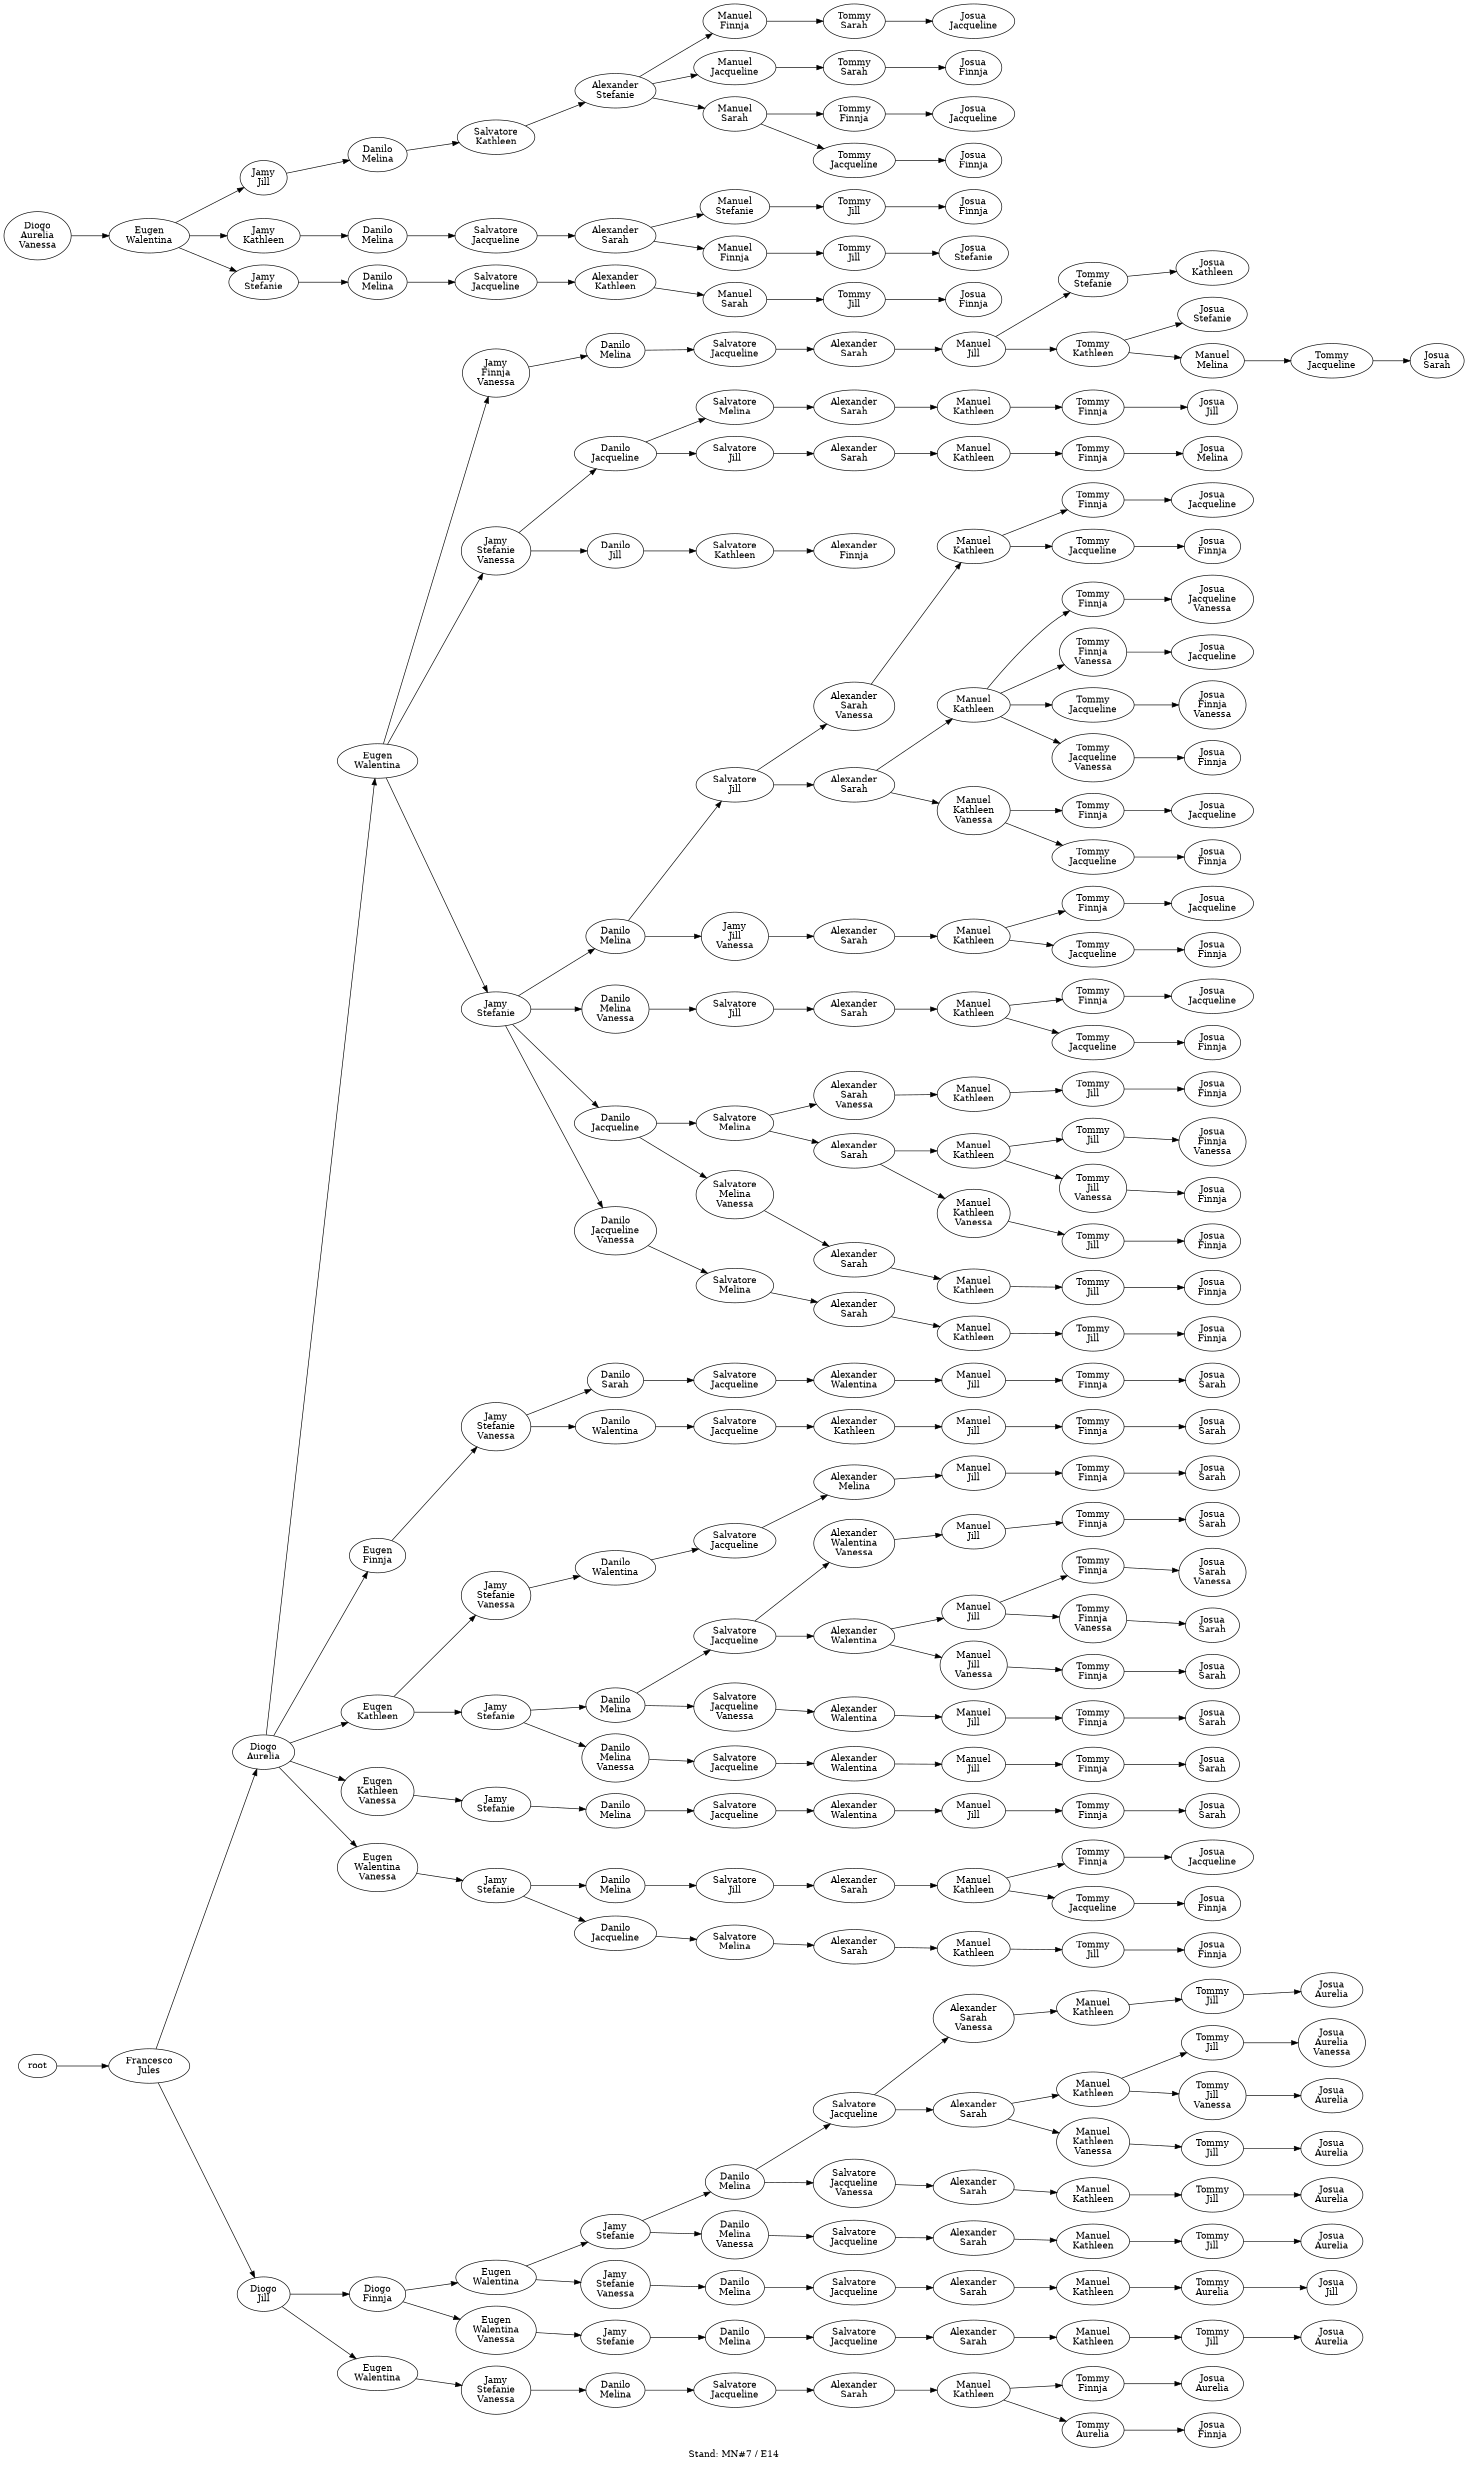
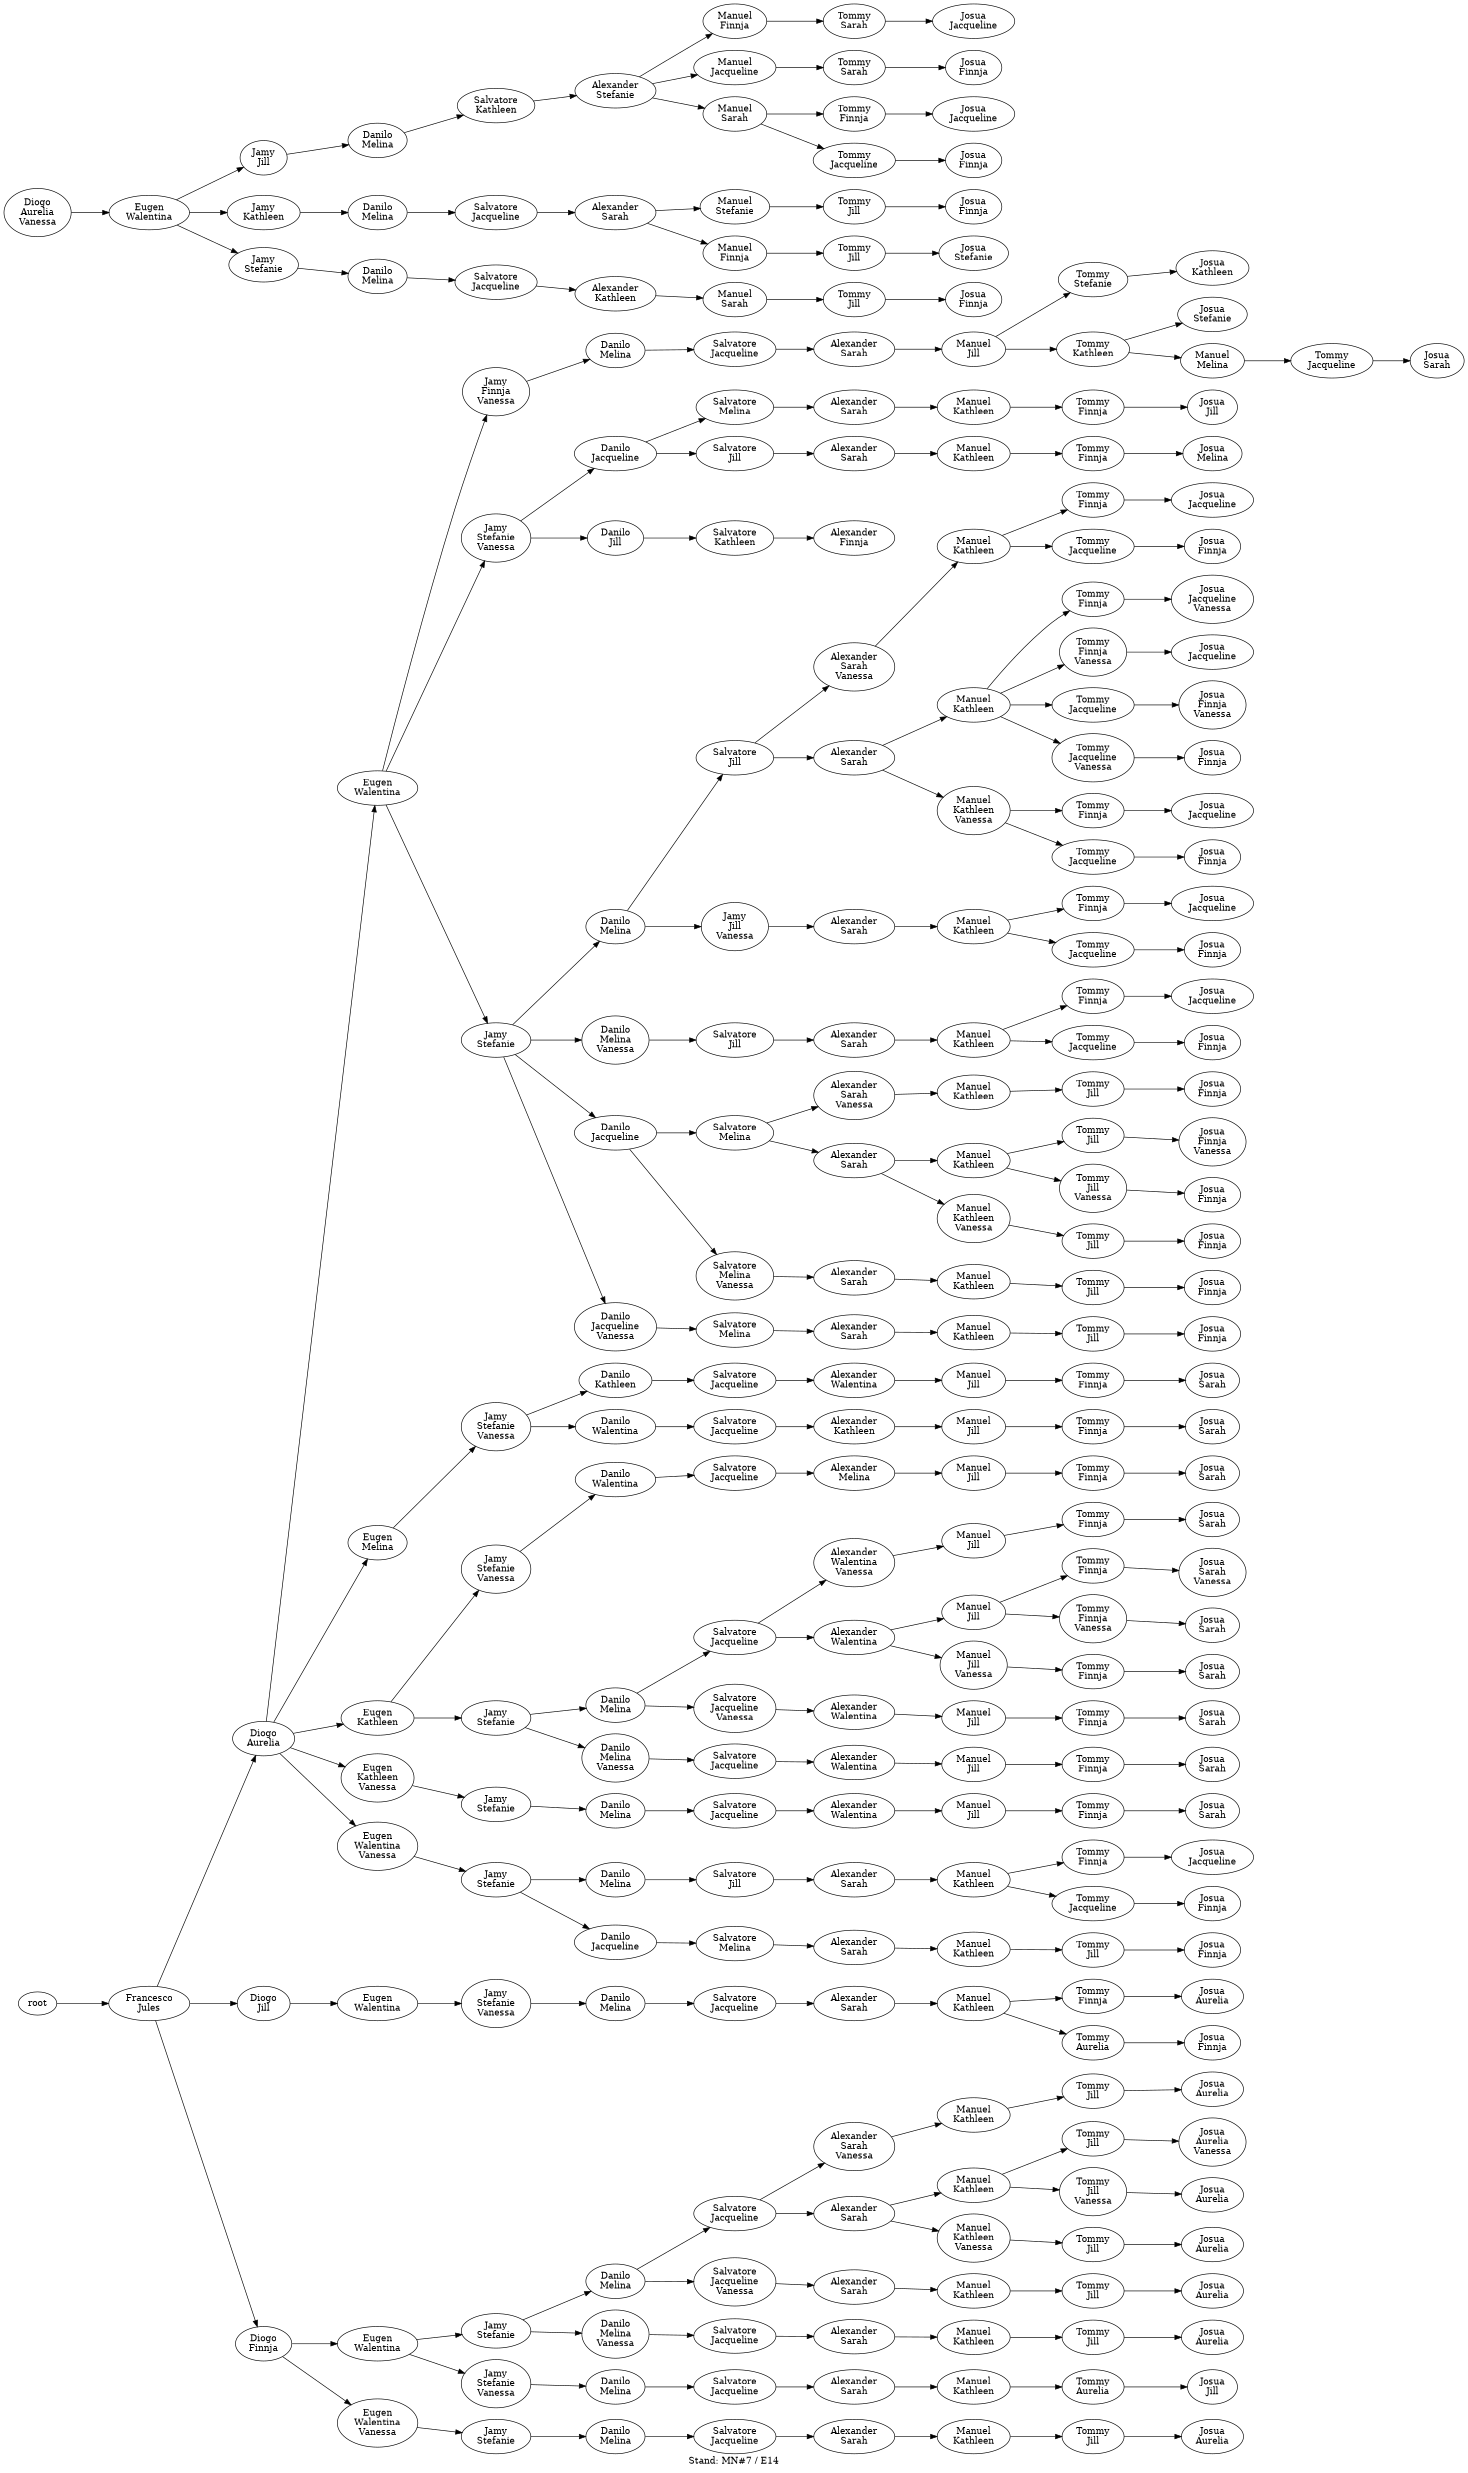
(615, 1380) -> (615, 1380)
(378, 1556) -> (378, 1543)
(316, 2294) -> (205, 2171)
